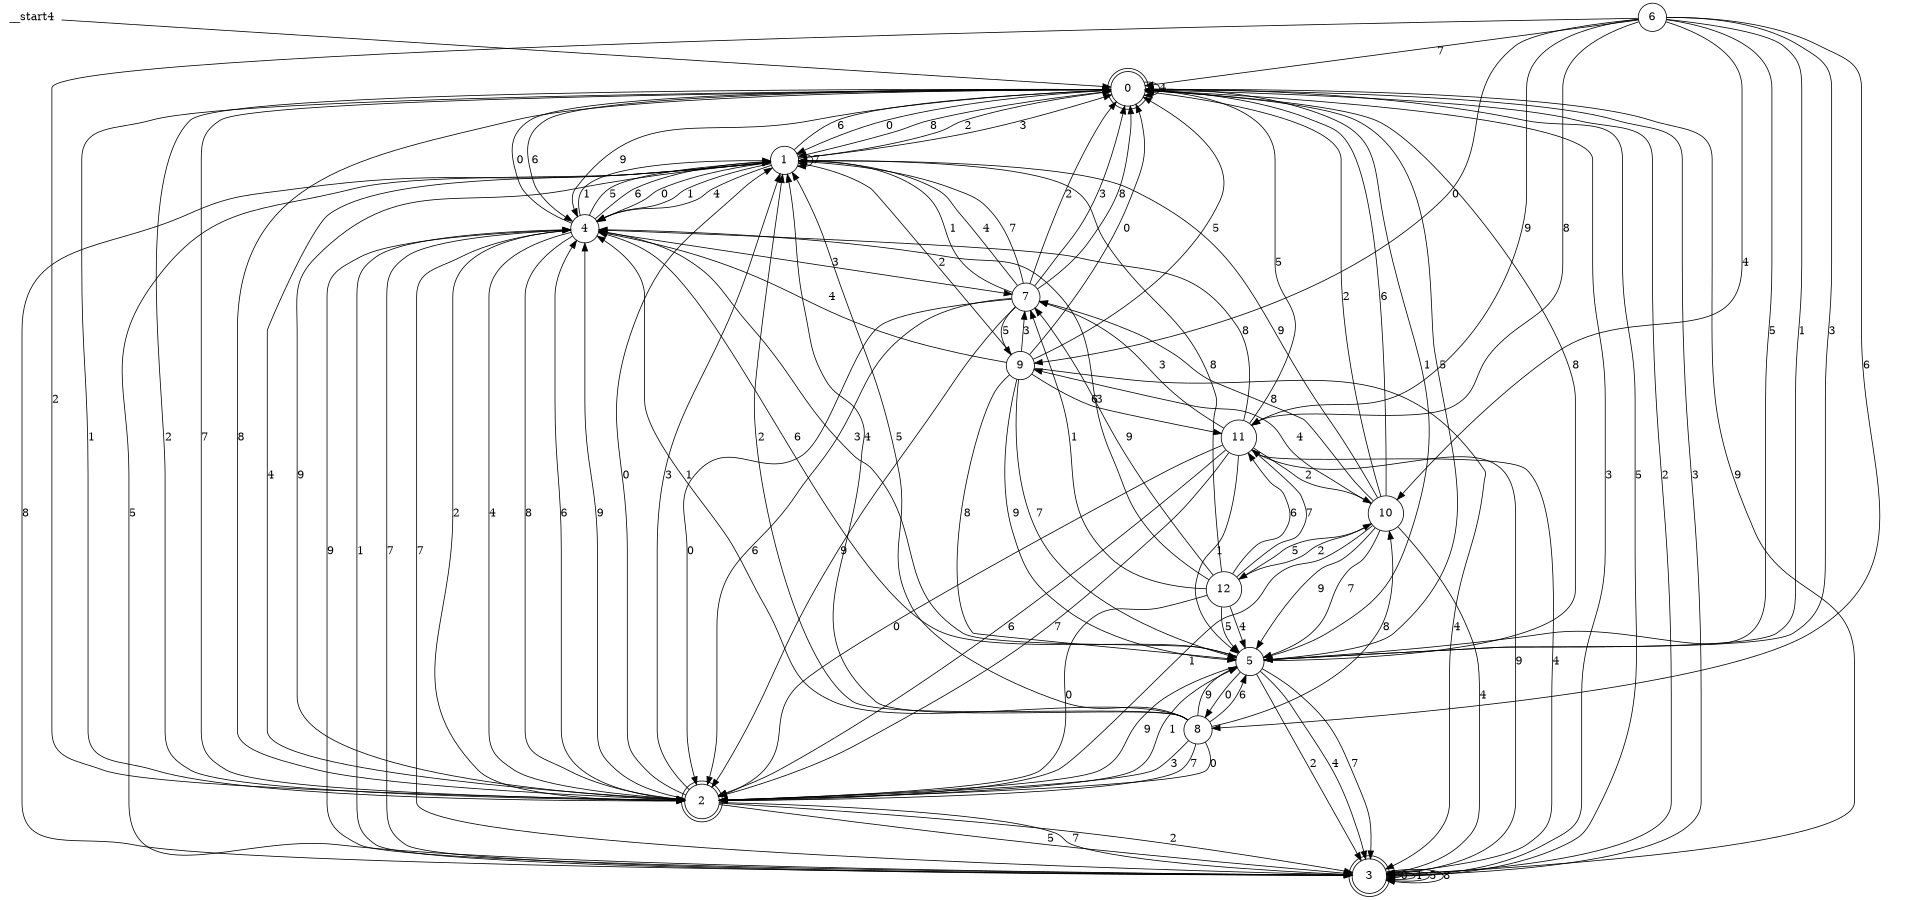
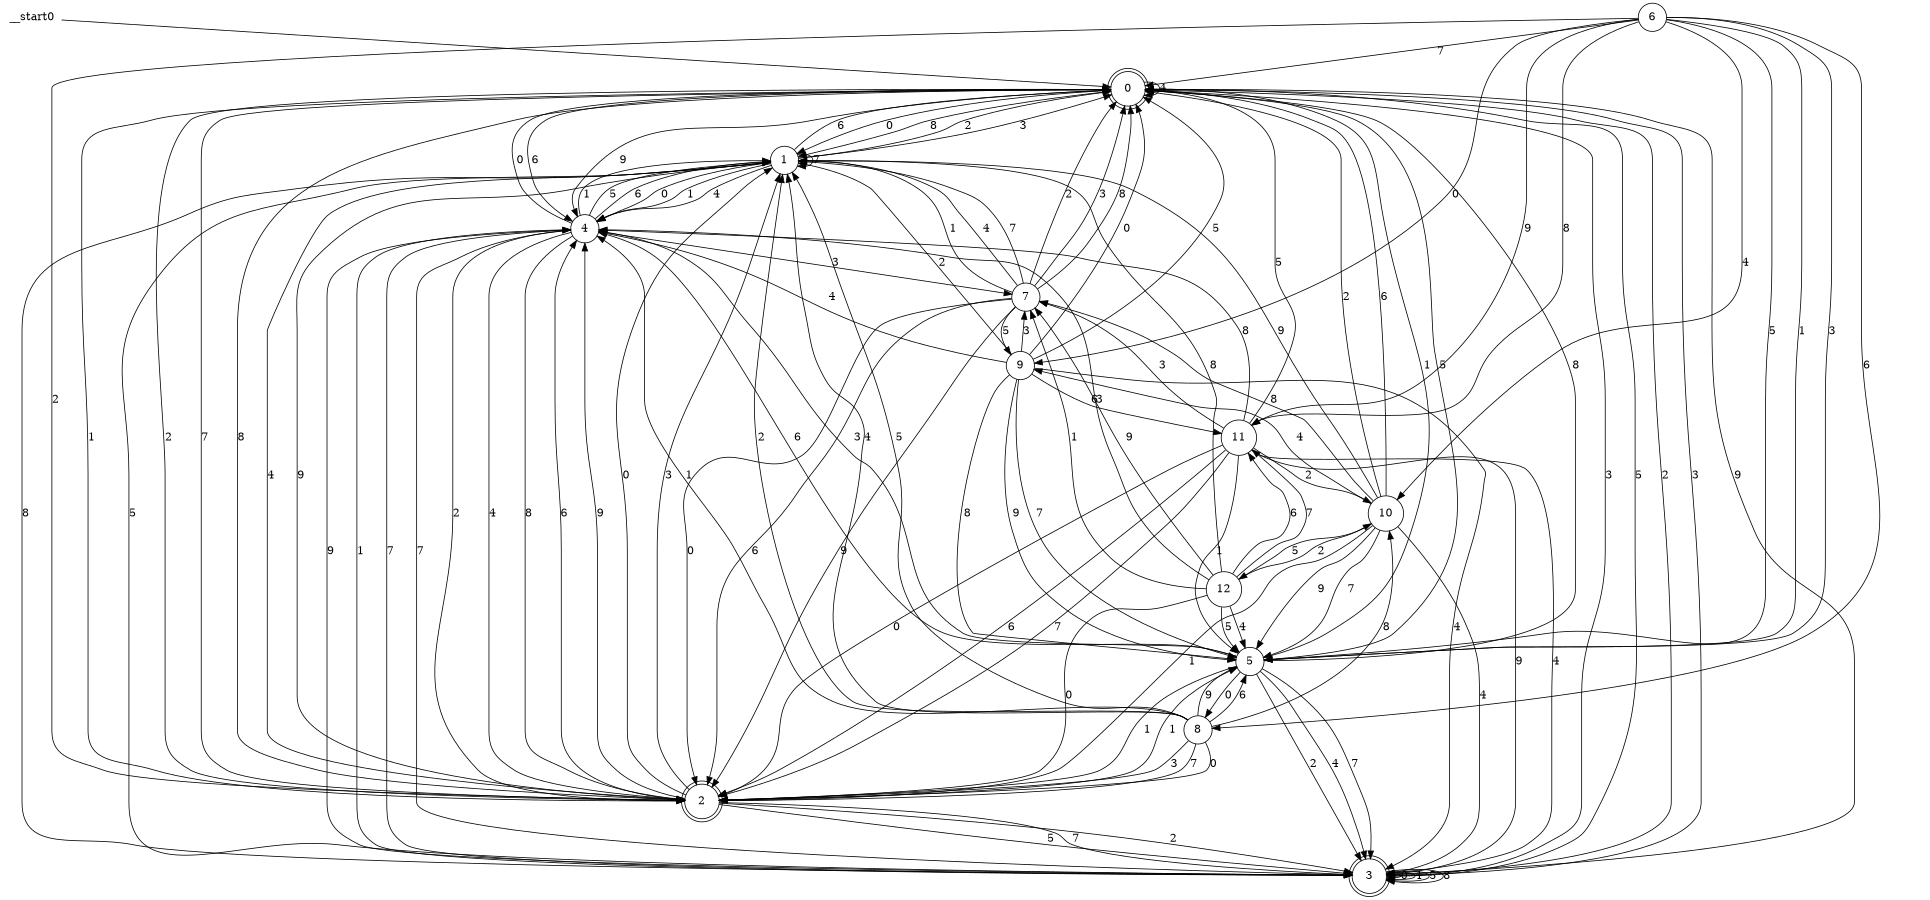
(32, 17) -> (32, 17)
(1148, 730) -> (1148, 730)
